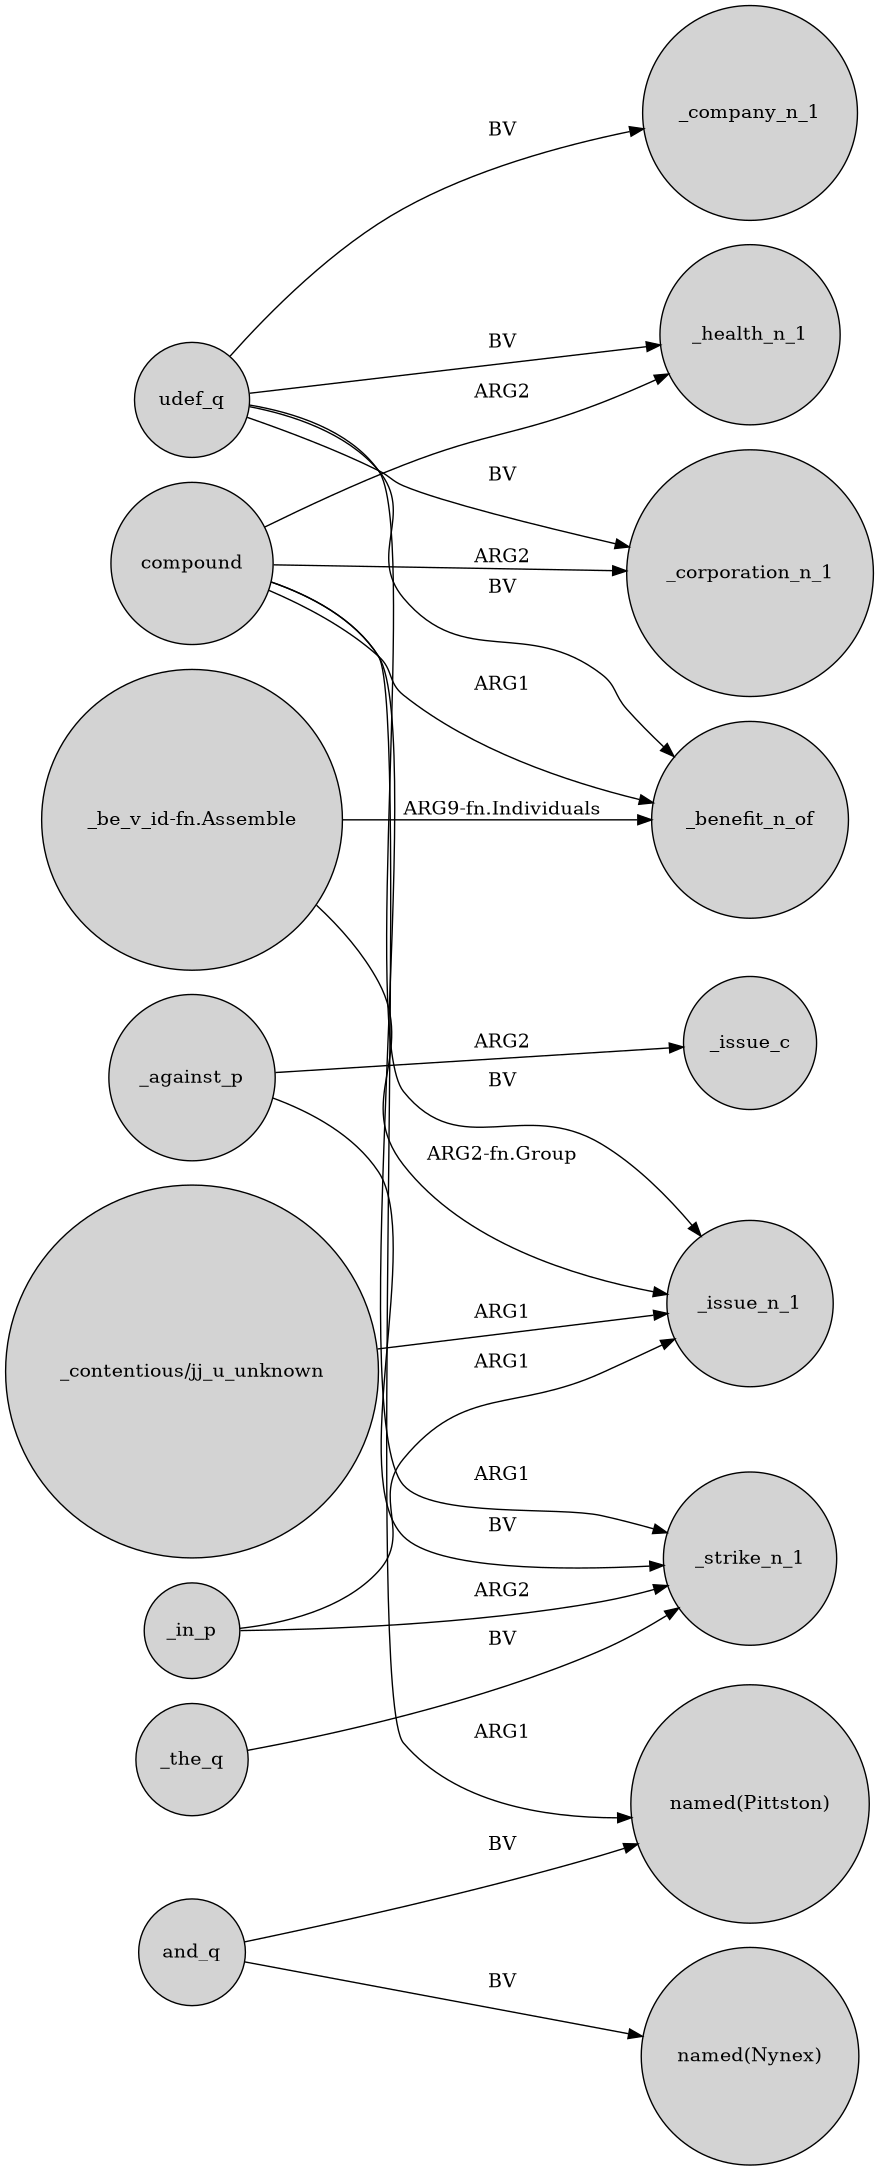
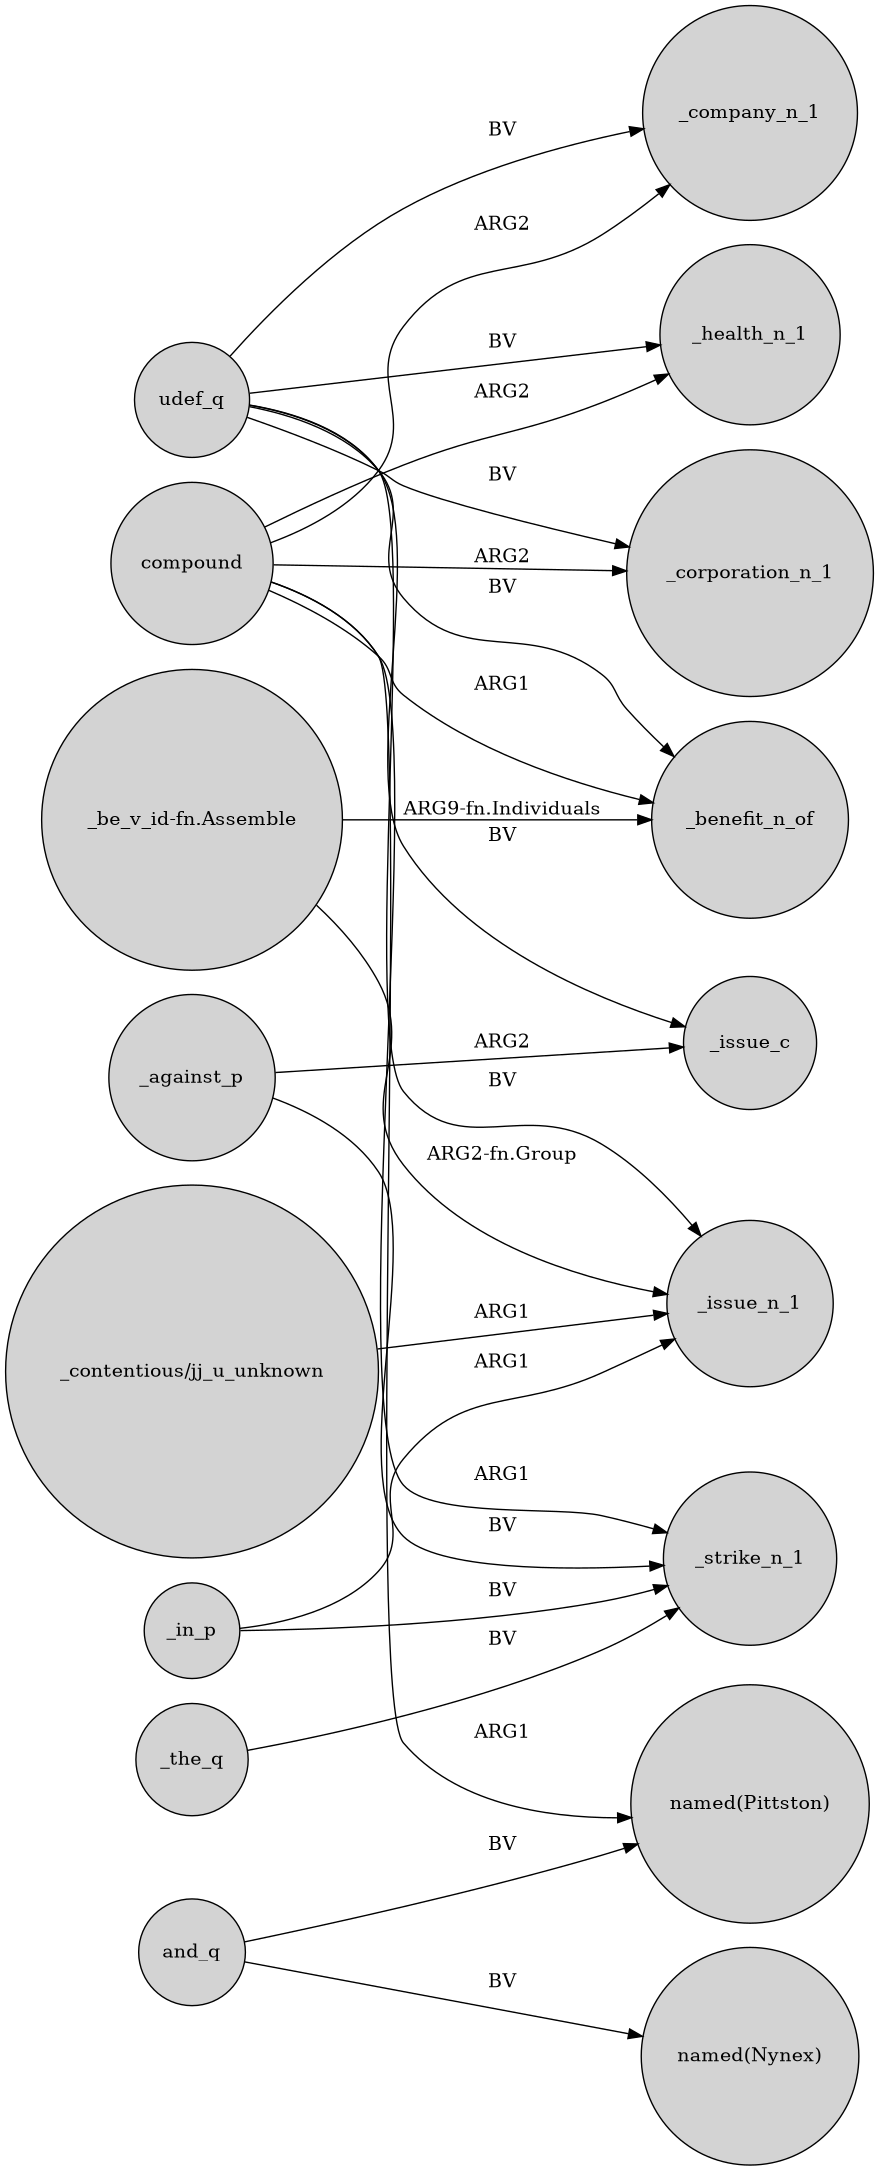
none -> (407, 323)
none -> (407, 851)
(503, 1591) -> (503, 1591)
